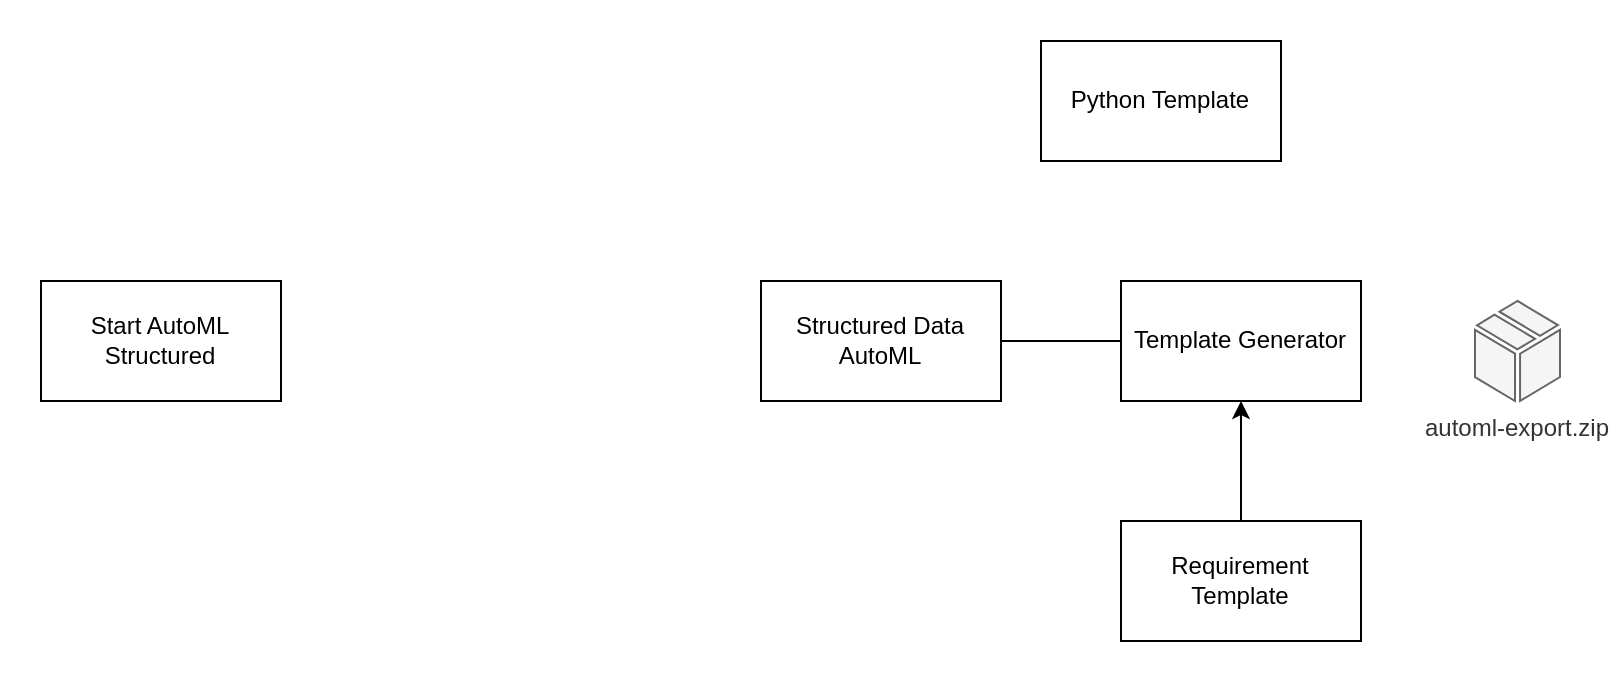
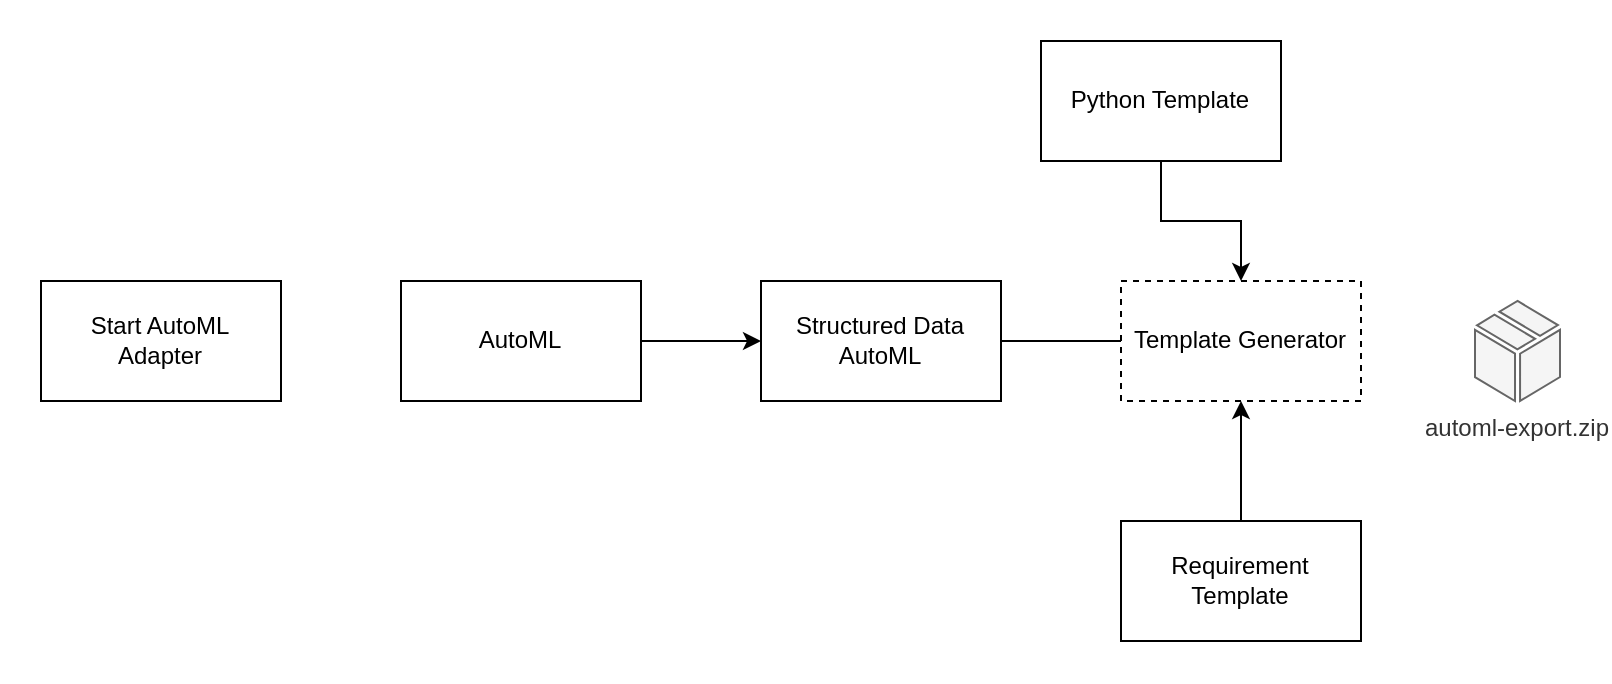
none -> (1194, 221)
(161, 341) -> (161, 341)
none -> (521, 341)
none -> (694, 341)
(1241, 341) -> (1241, 341)
